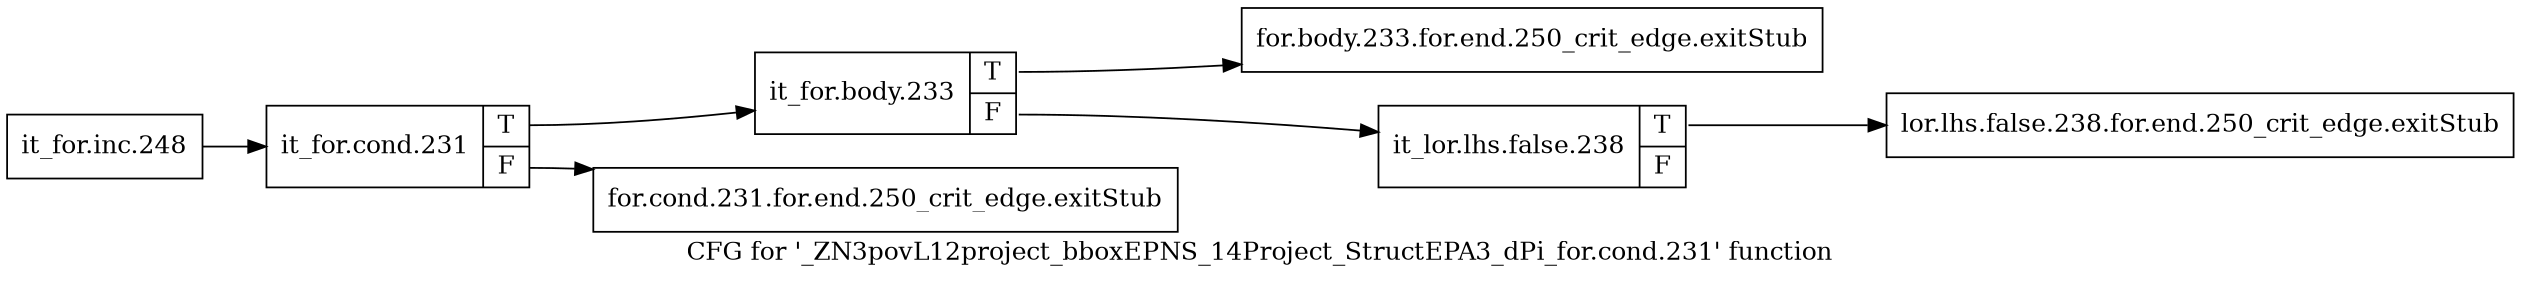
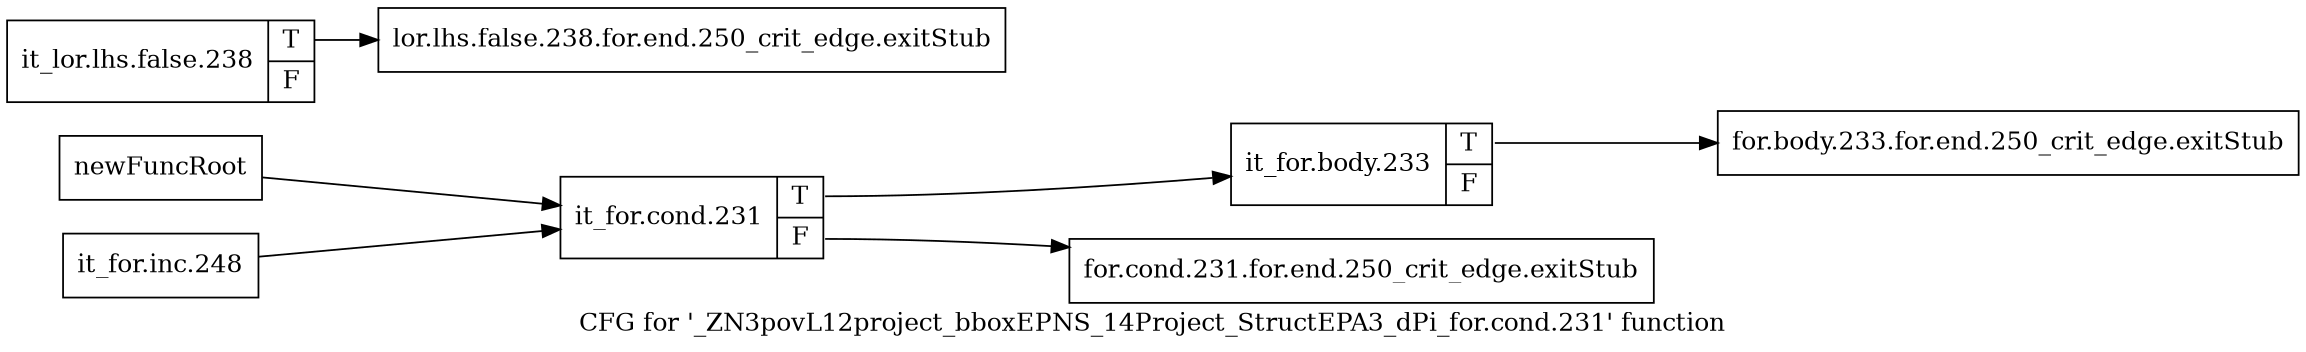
(1190, 119) -> none
none -> (161, 168)
